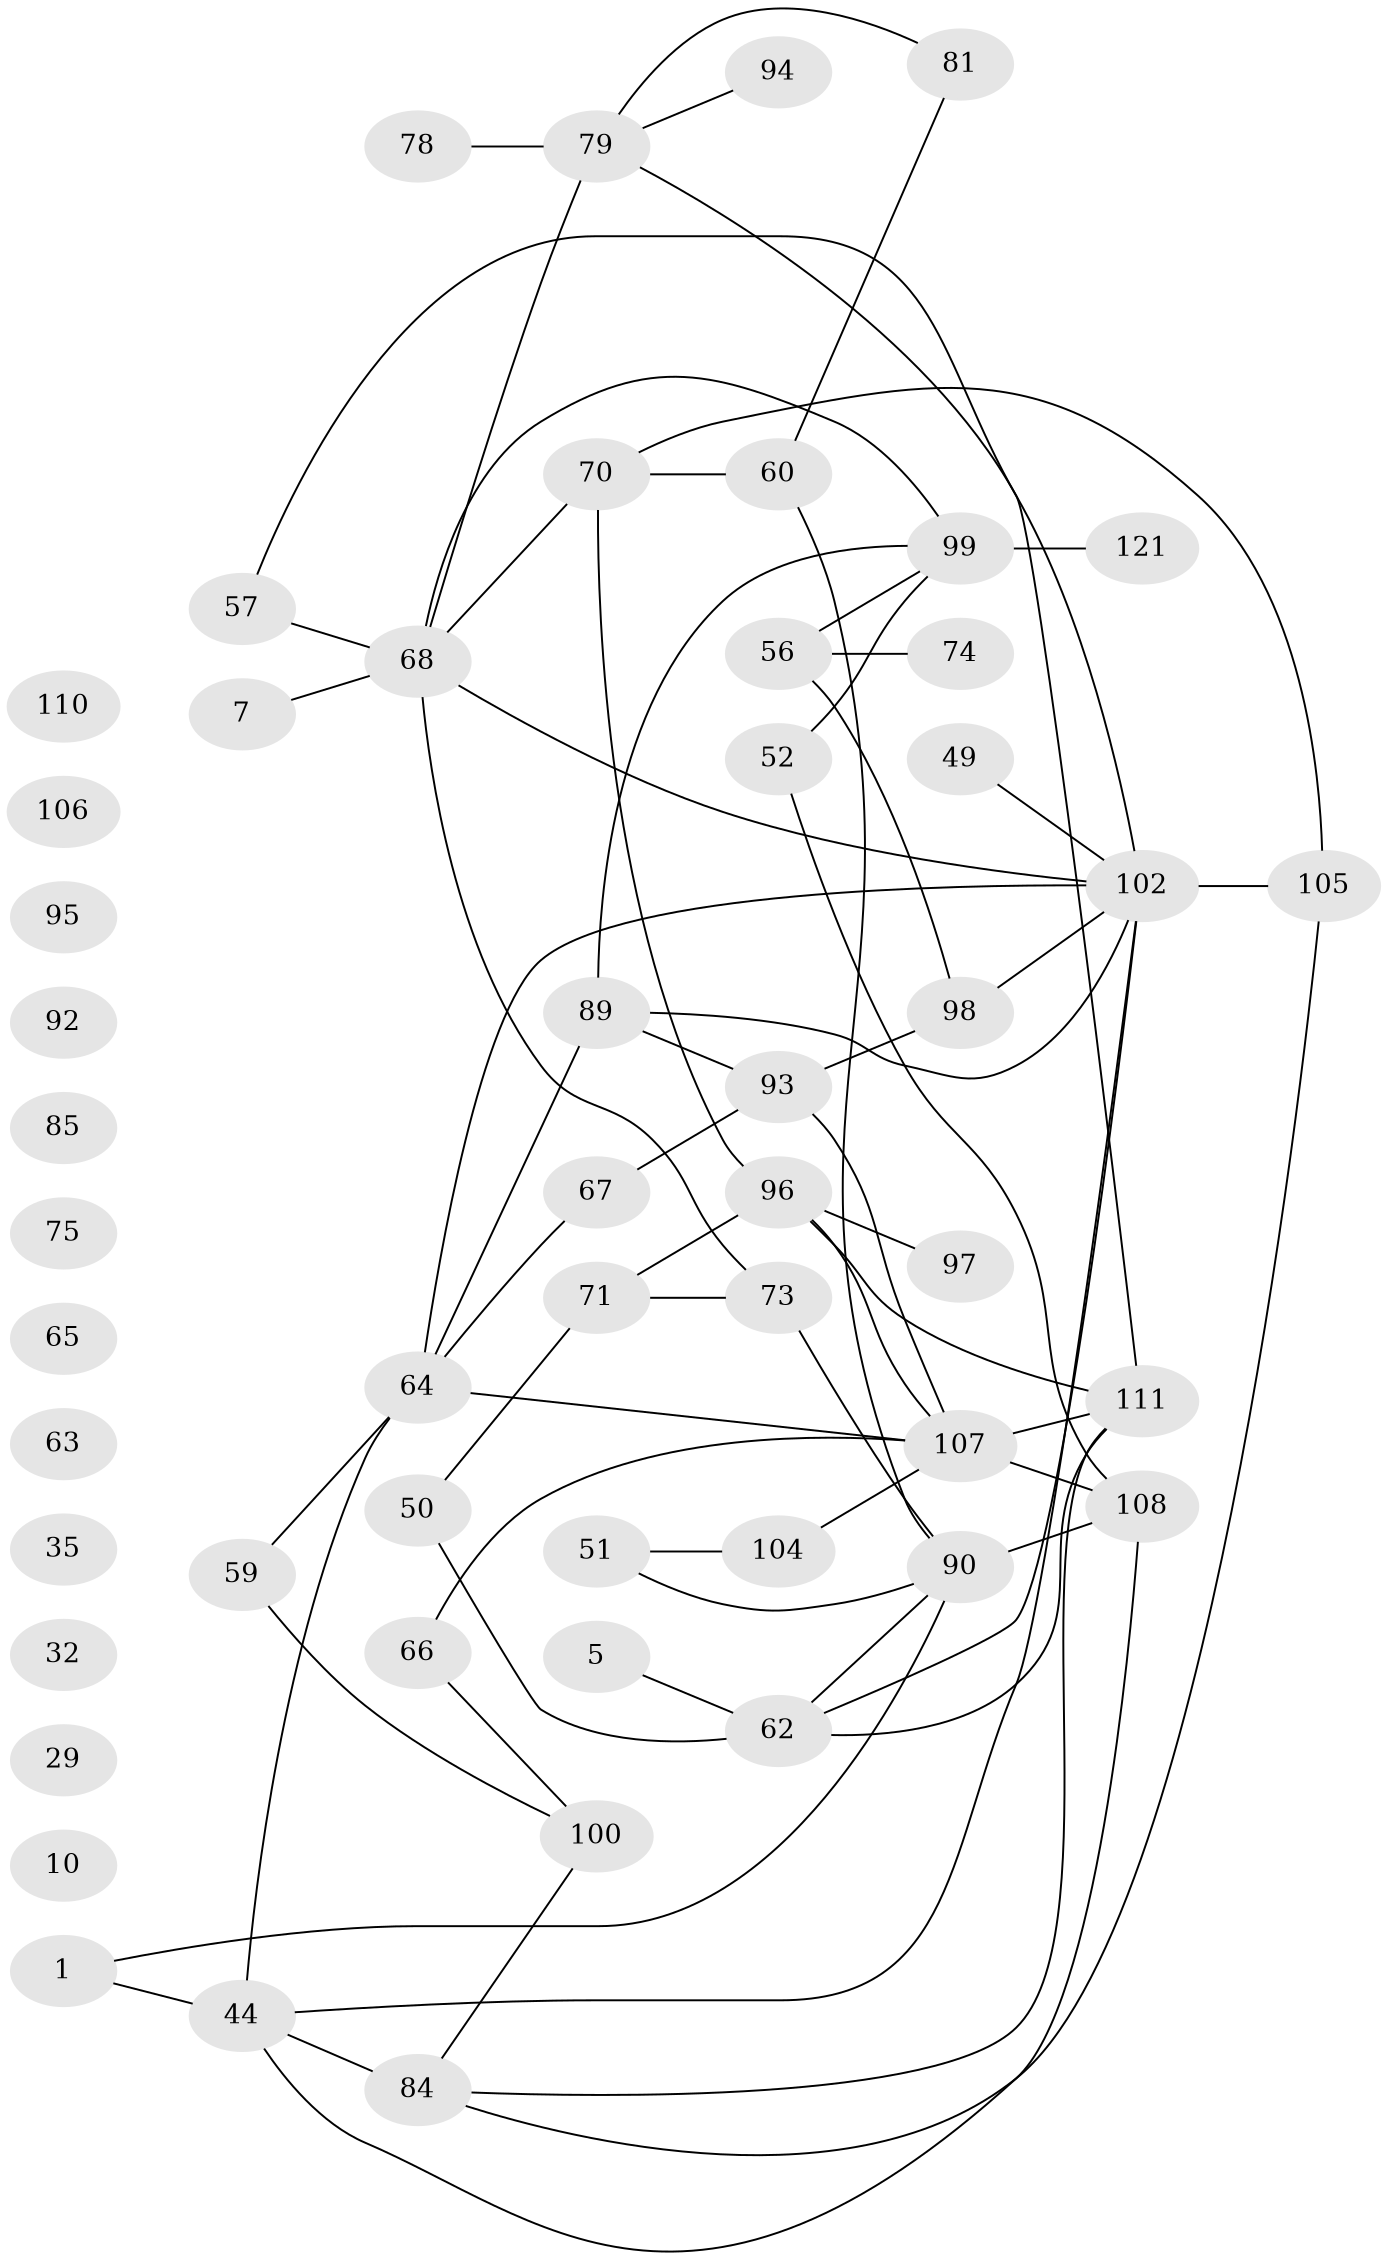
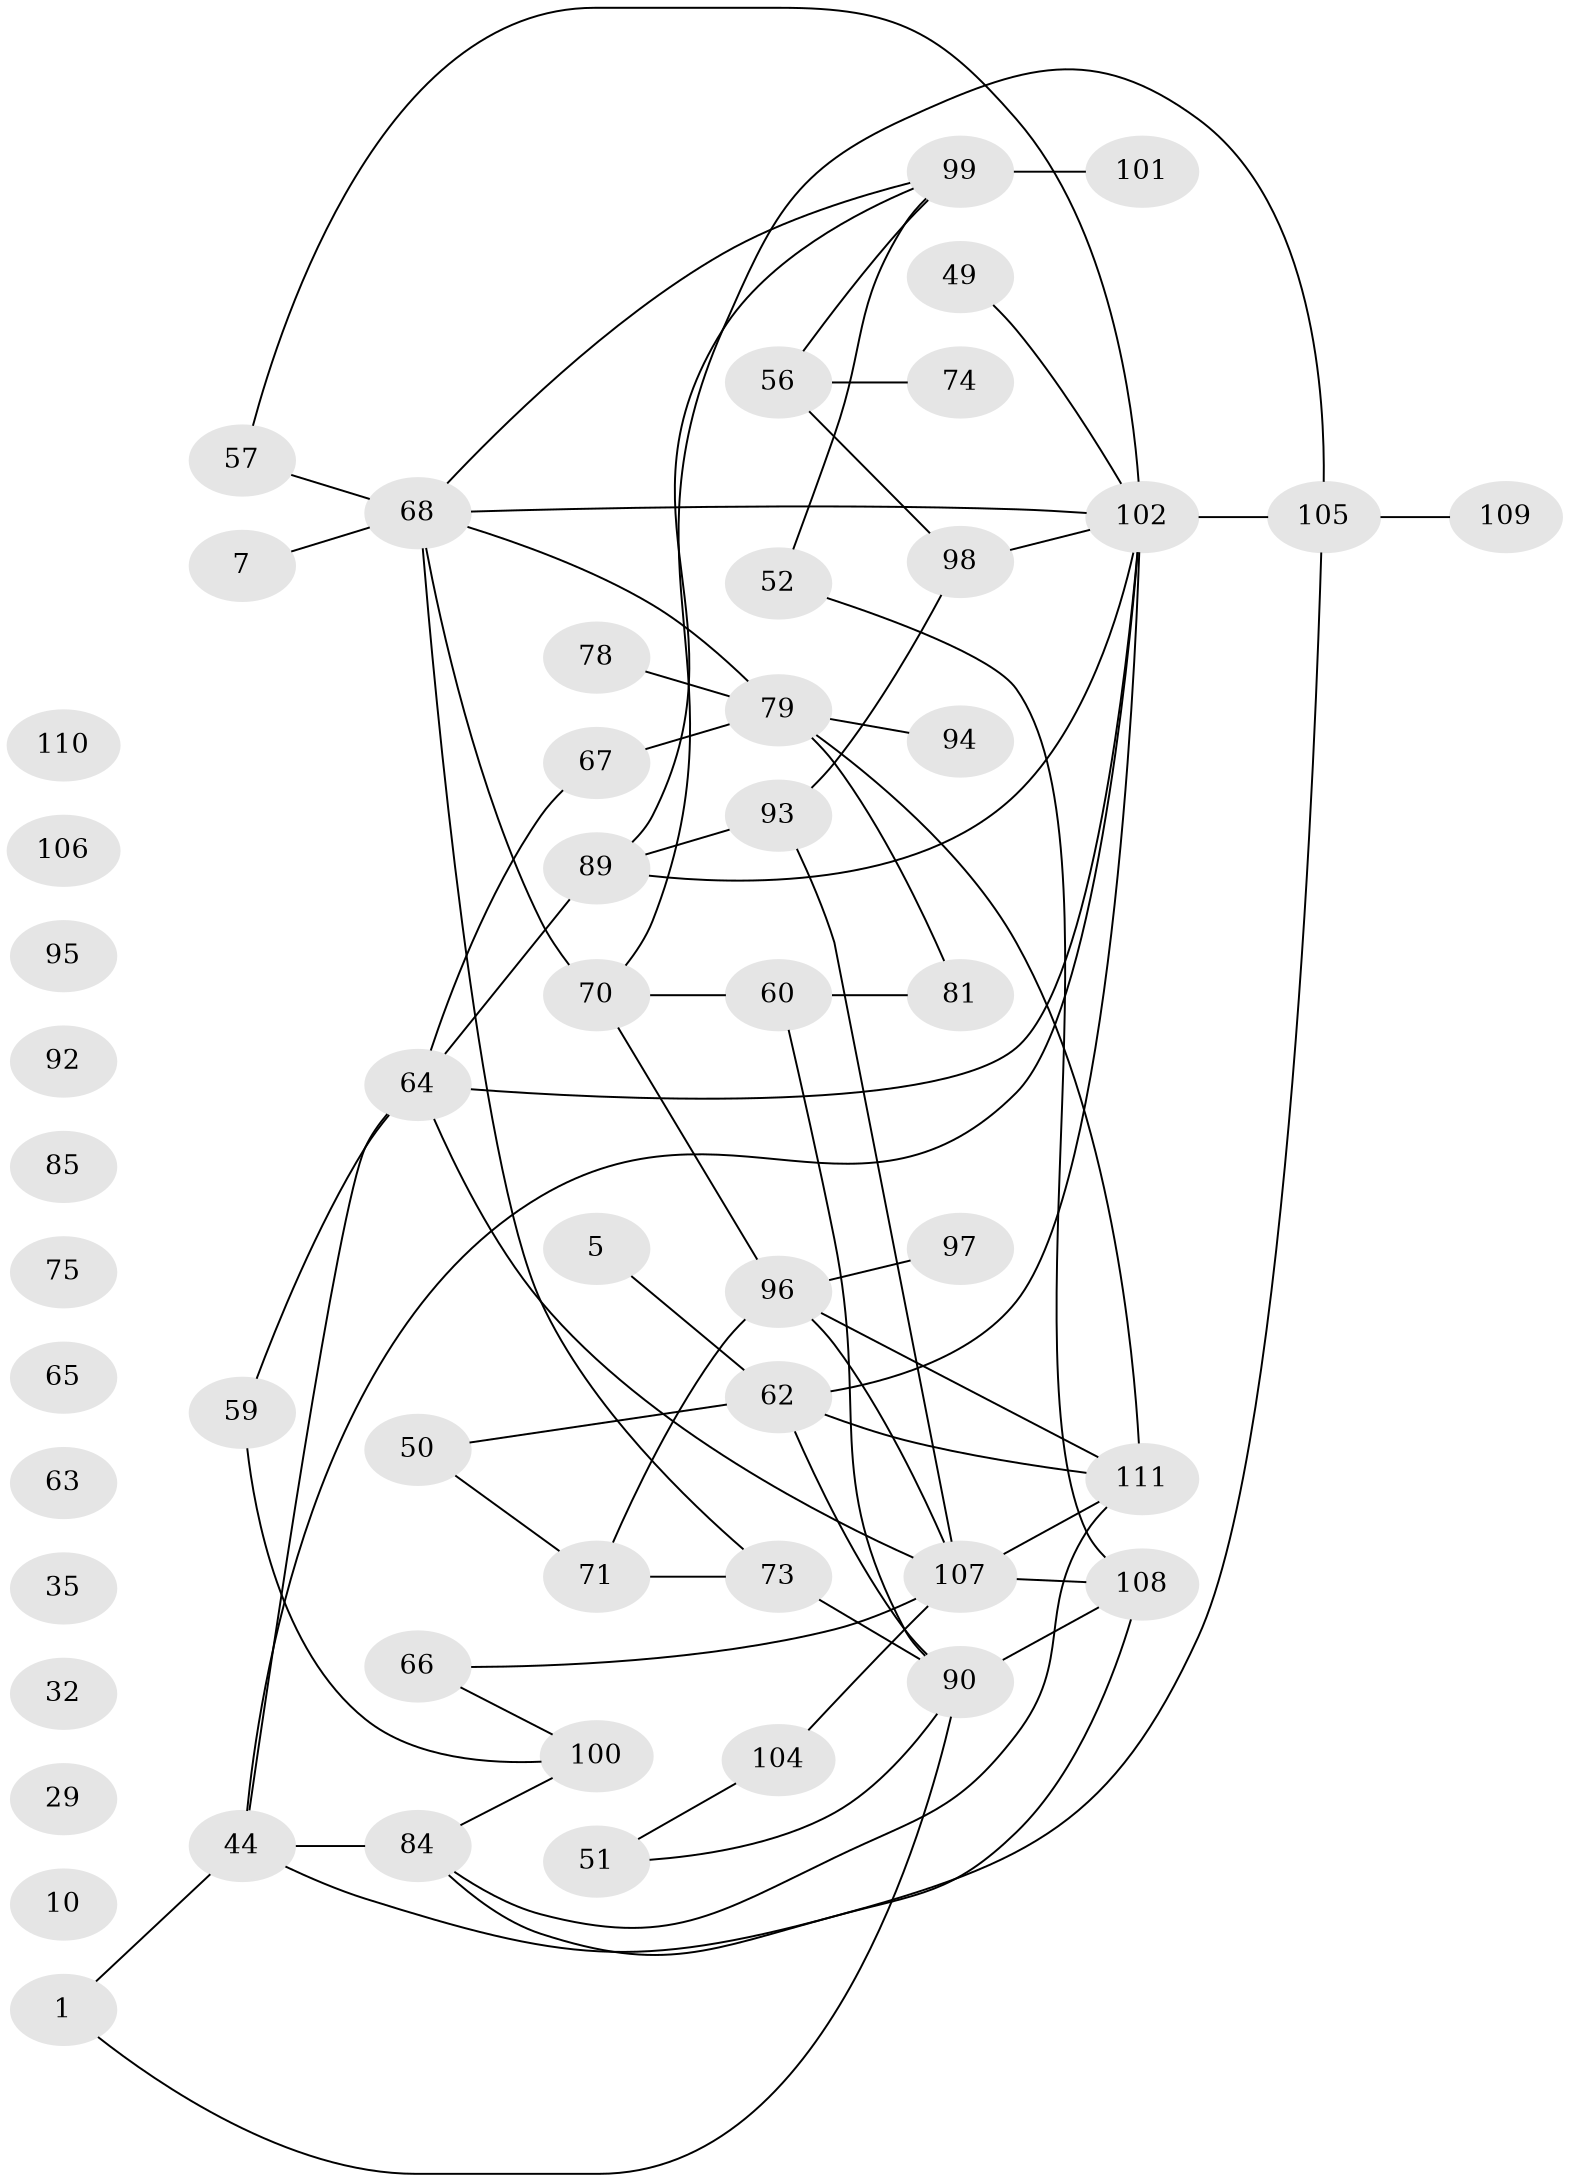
none -> (1506, 517)
(1142, 549) -> (1142, 172)
(688, 1140) -> (702, 732)
